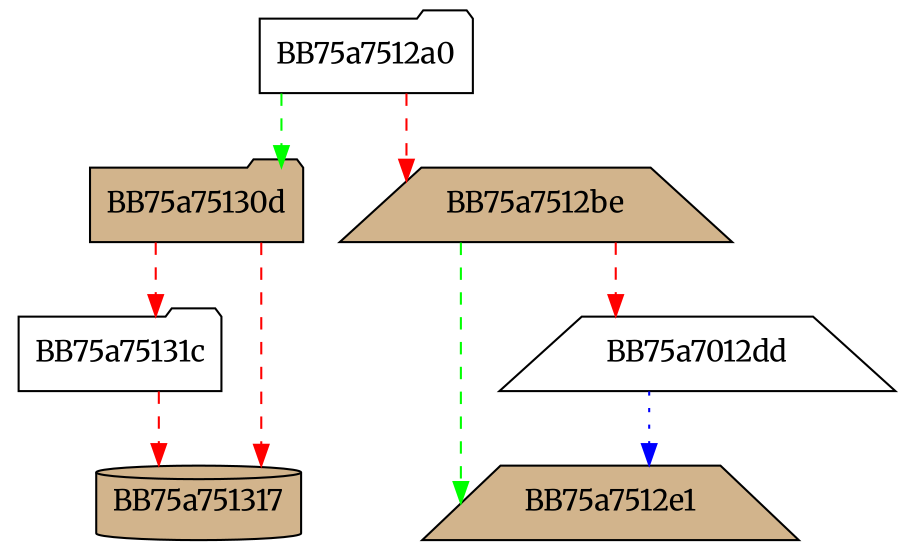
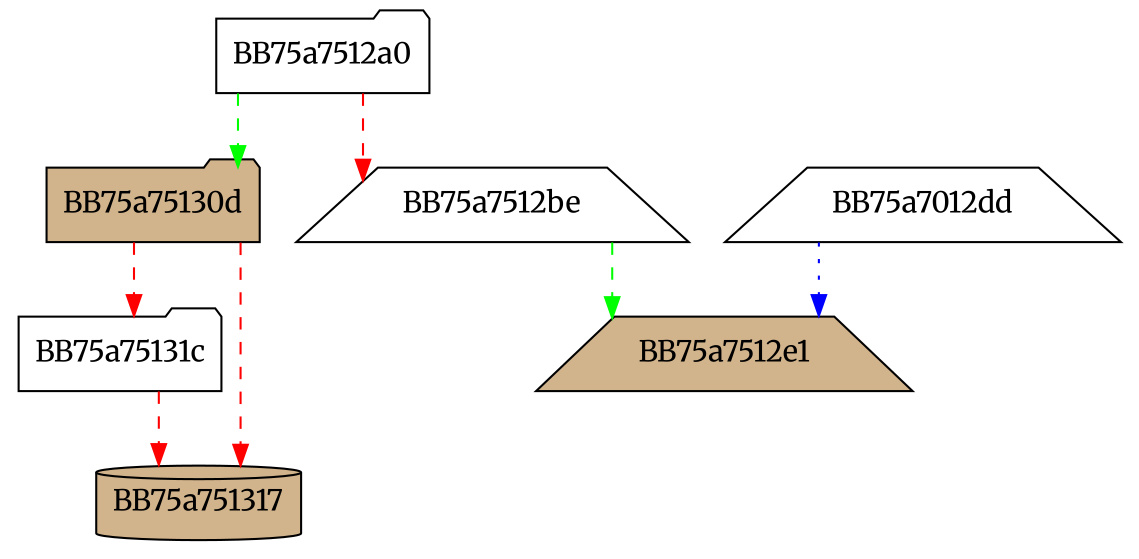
(536, 205) -> (493, 205)
(616, 269) -> none
